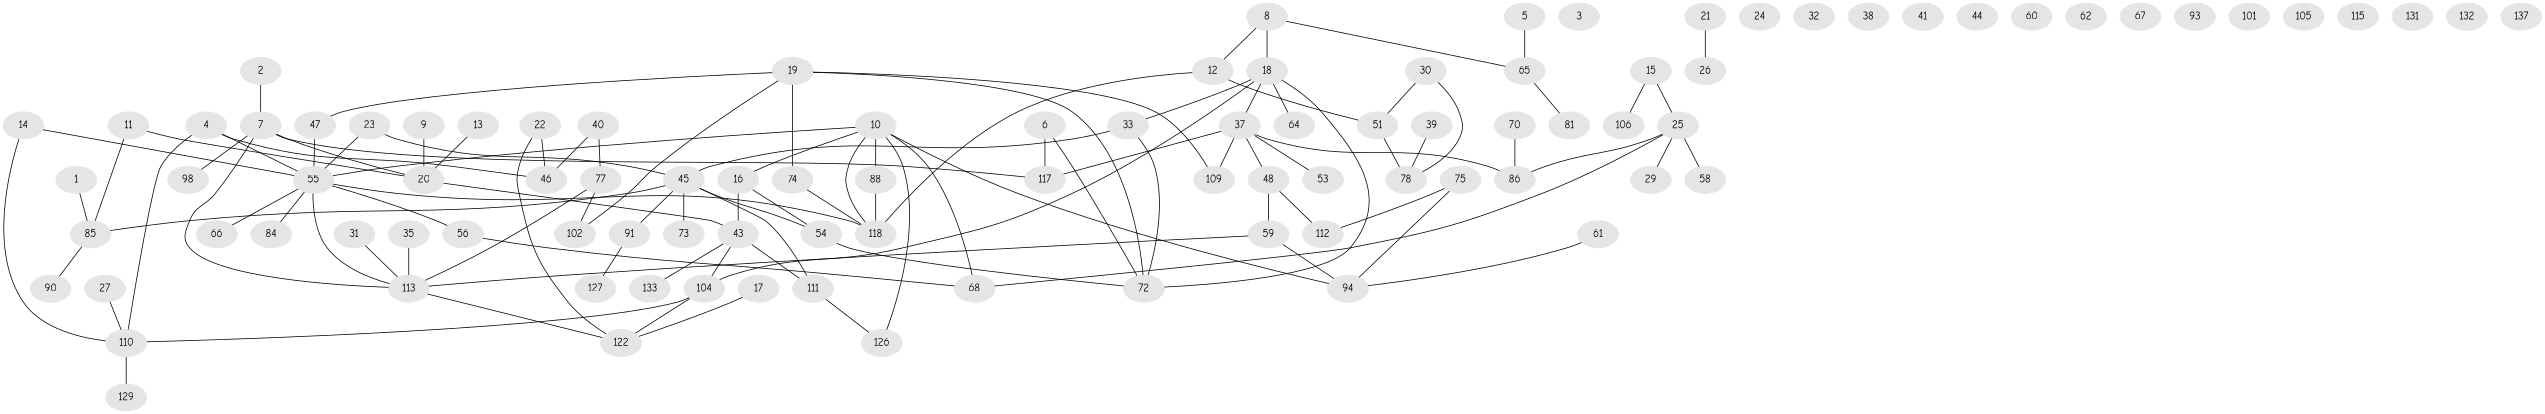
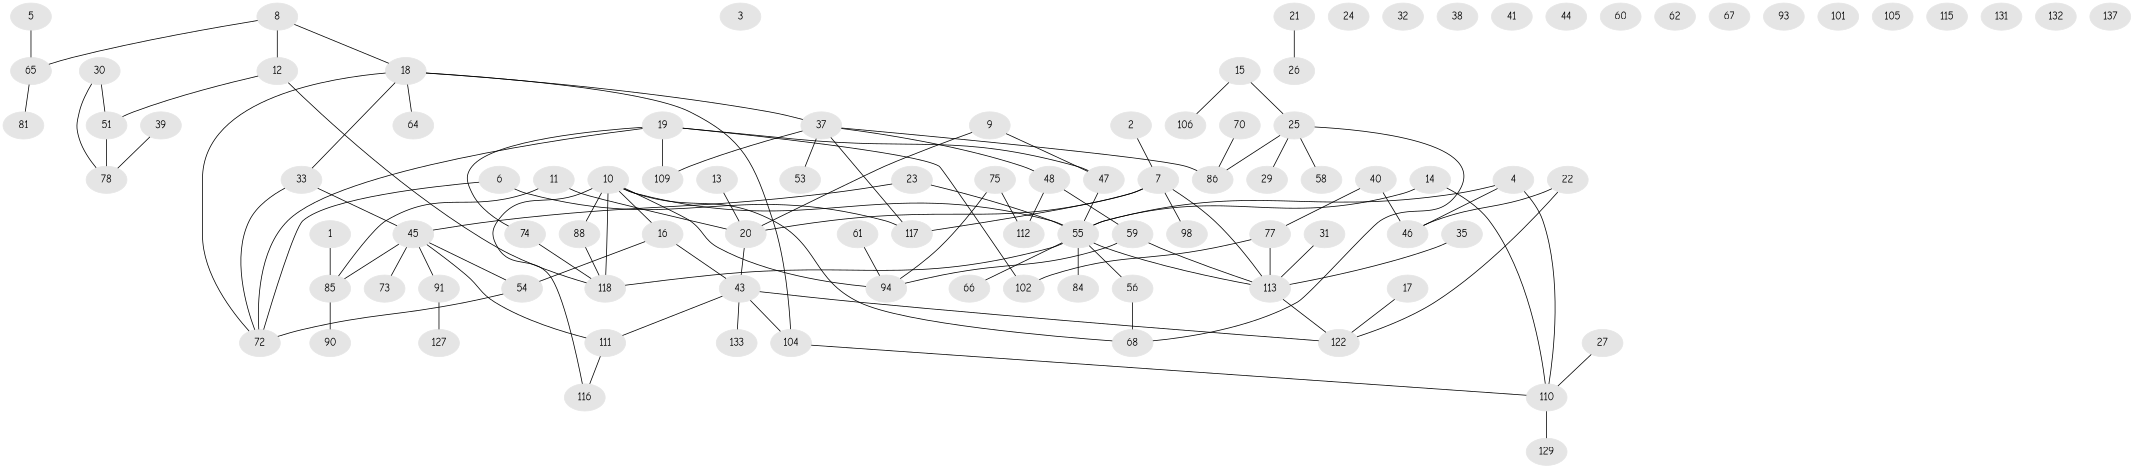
none -> (1049, 153)
(663, 316) -> (1039, 318)
(882, 343) -> (585, 397)
